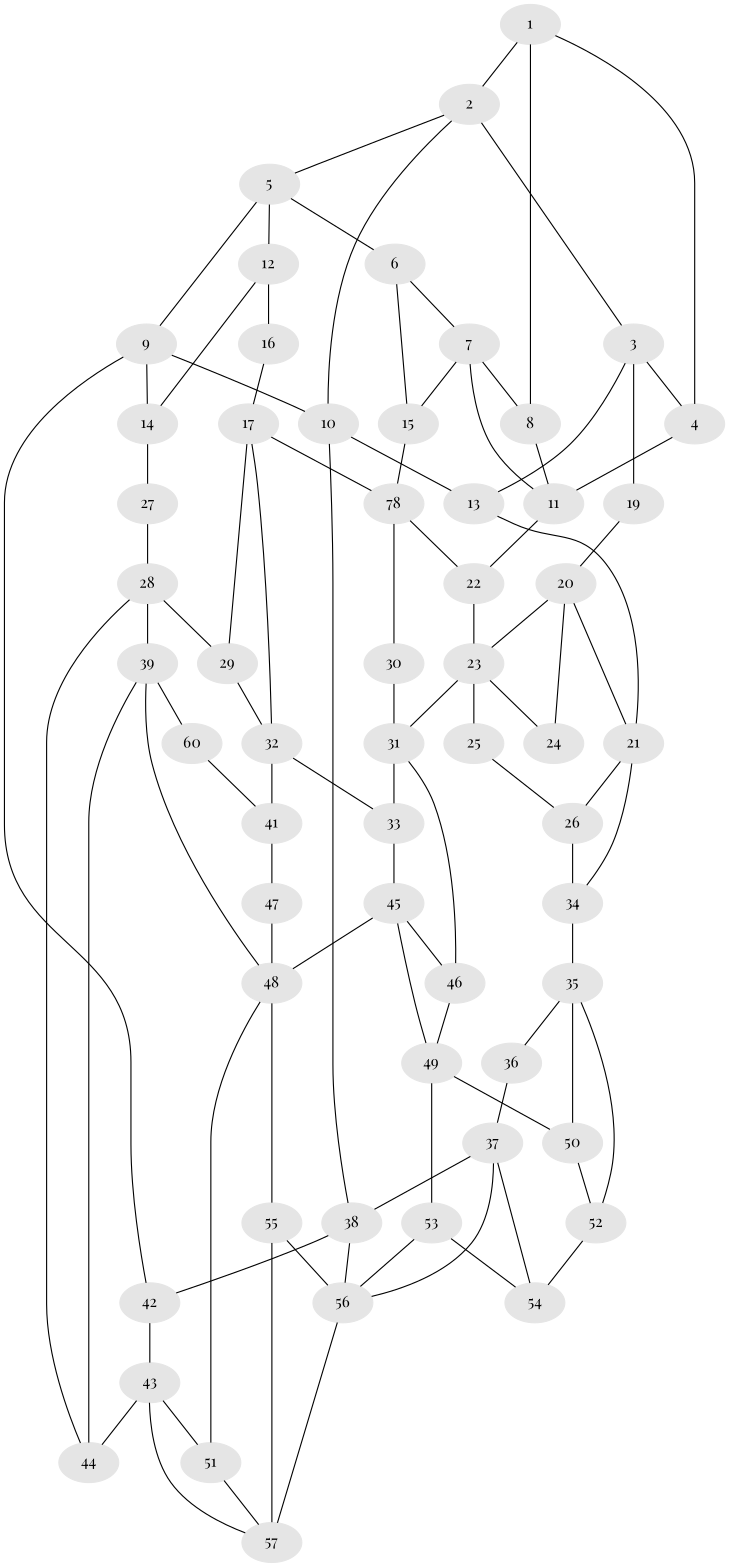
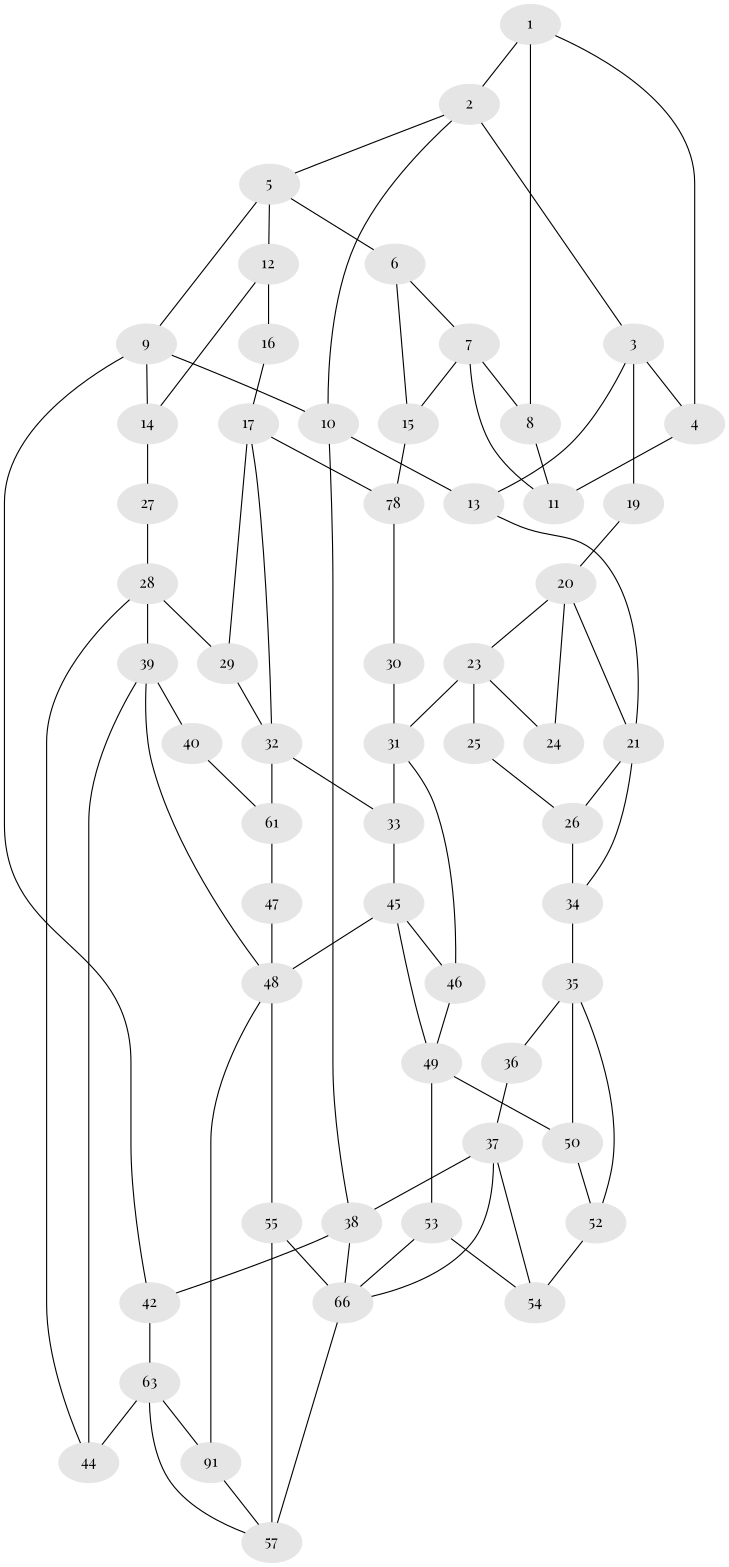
(474, 584) -> none
(192, 744) -> (192, 744)
(272, 823) -> (272, 823)
(343, 1303) -> (343, 1303)
(150, 1383) -> (150, 1383)
(211, 1463) -> (211, 1463)
